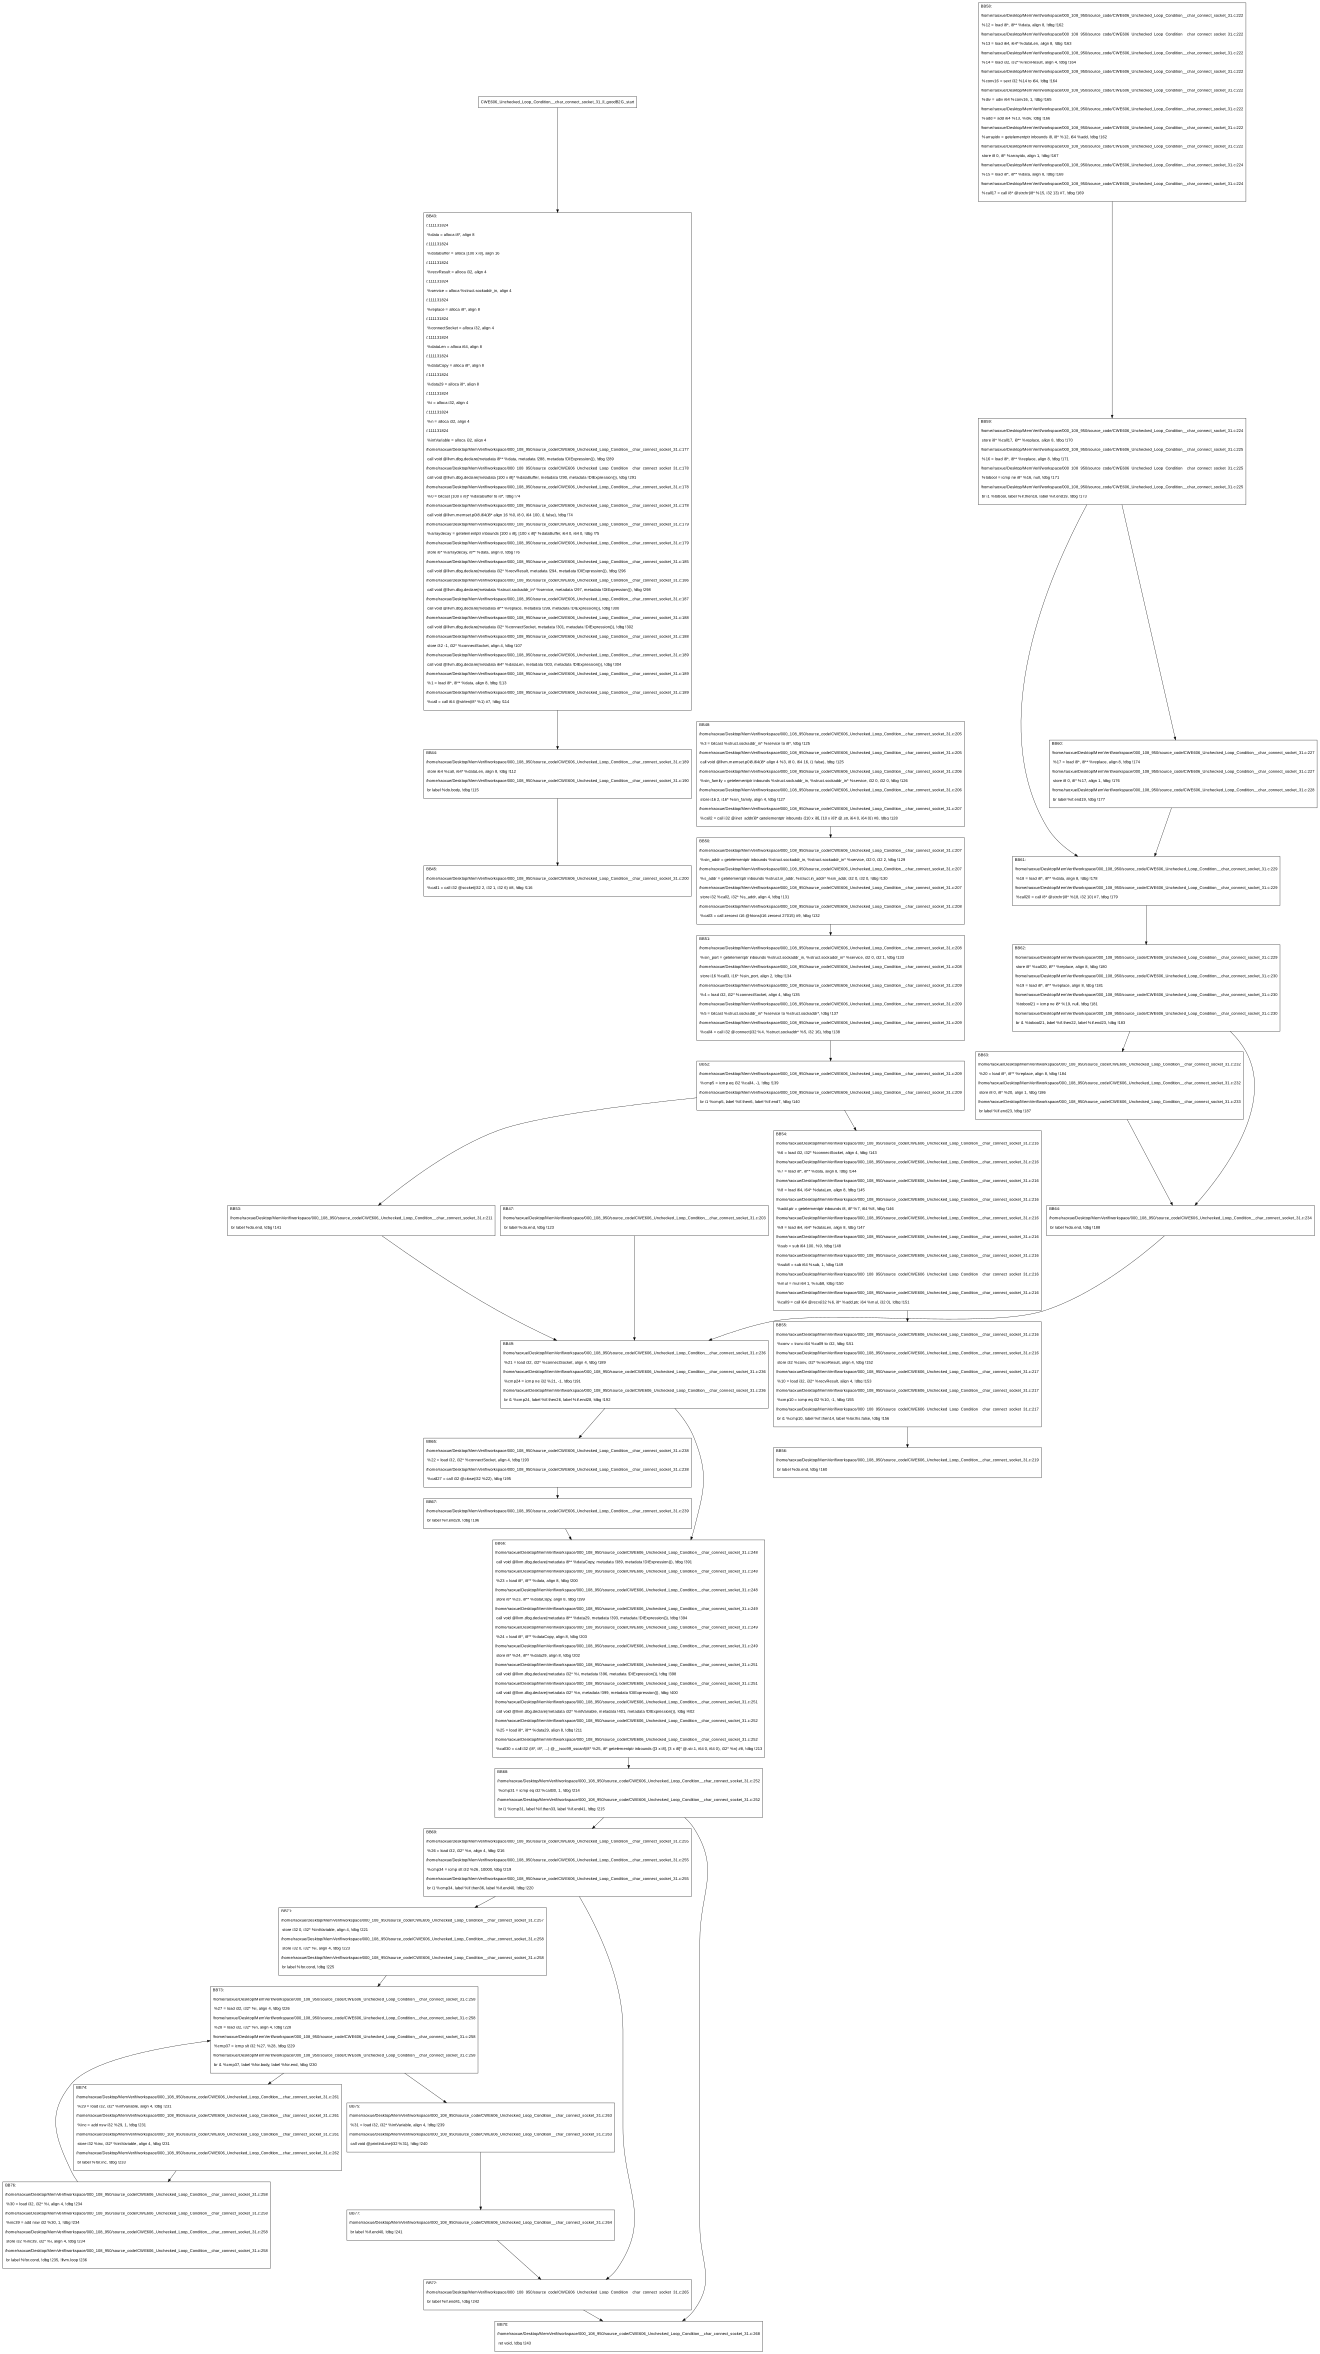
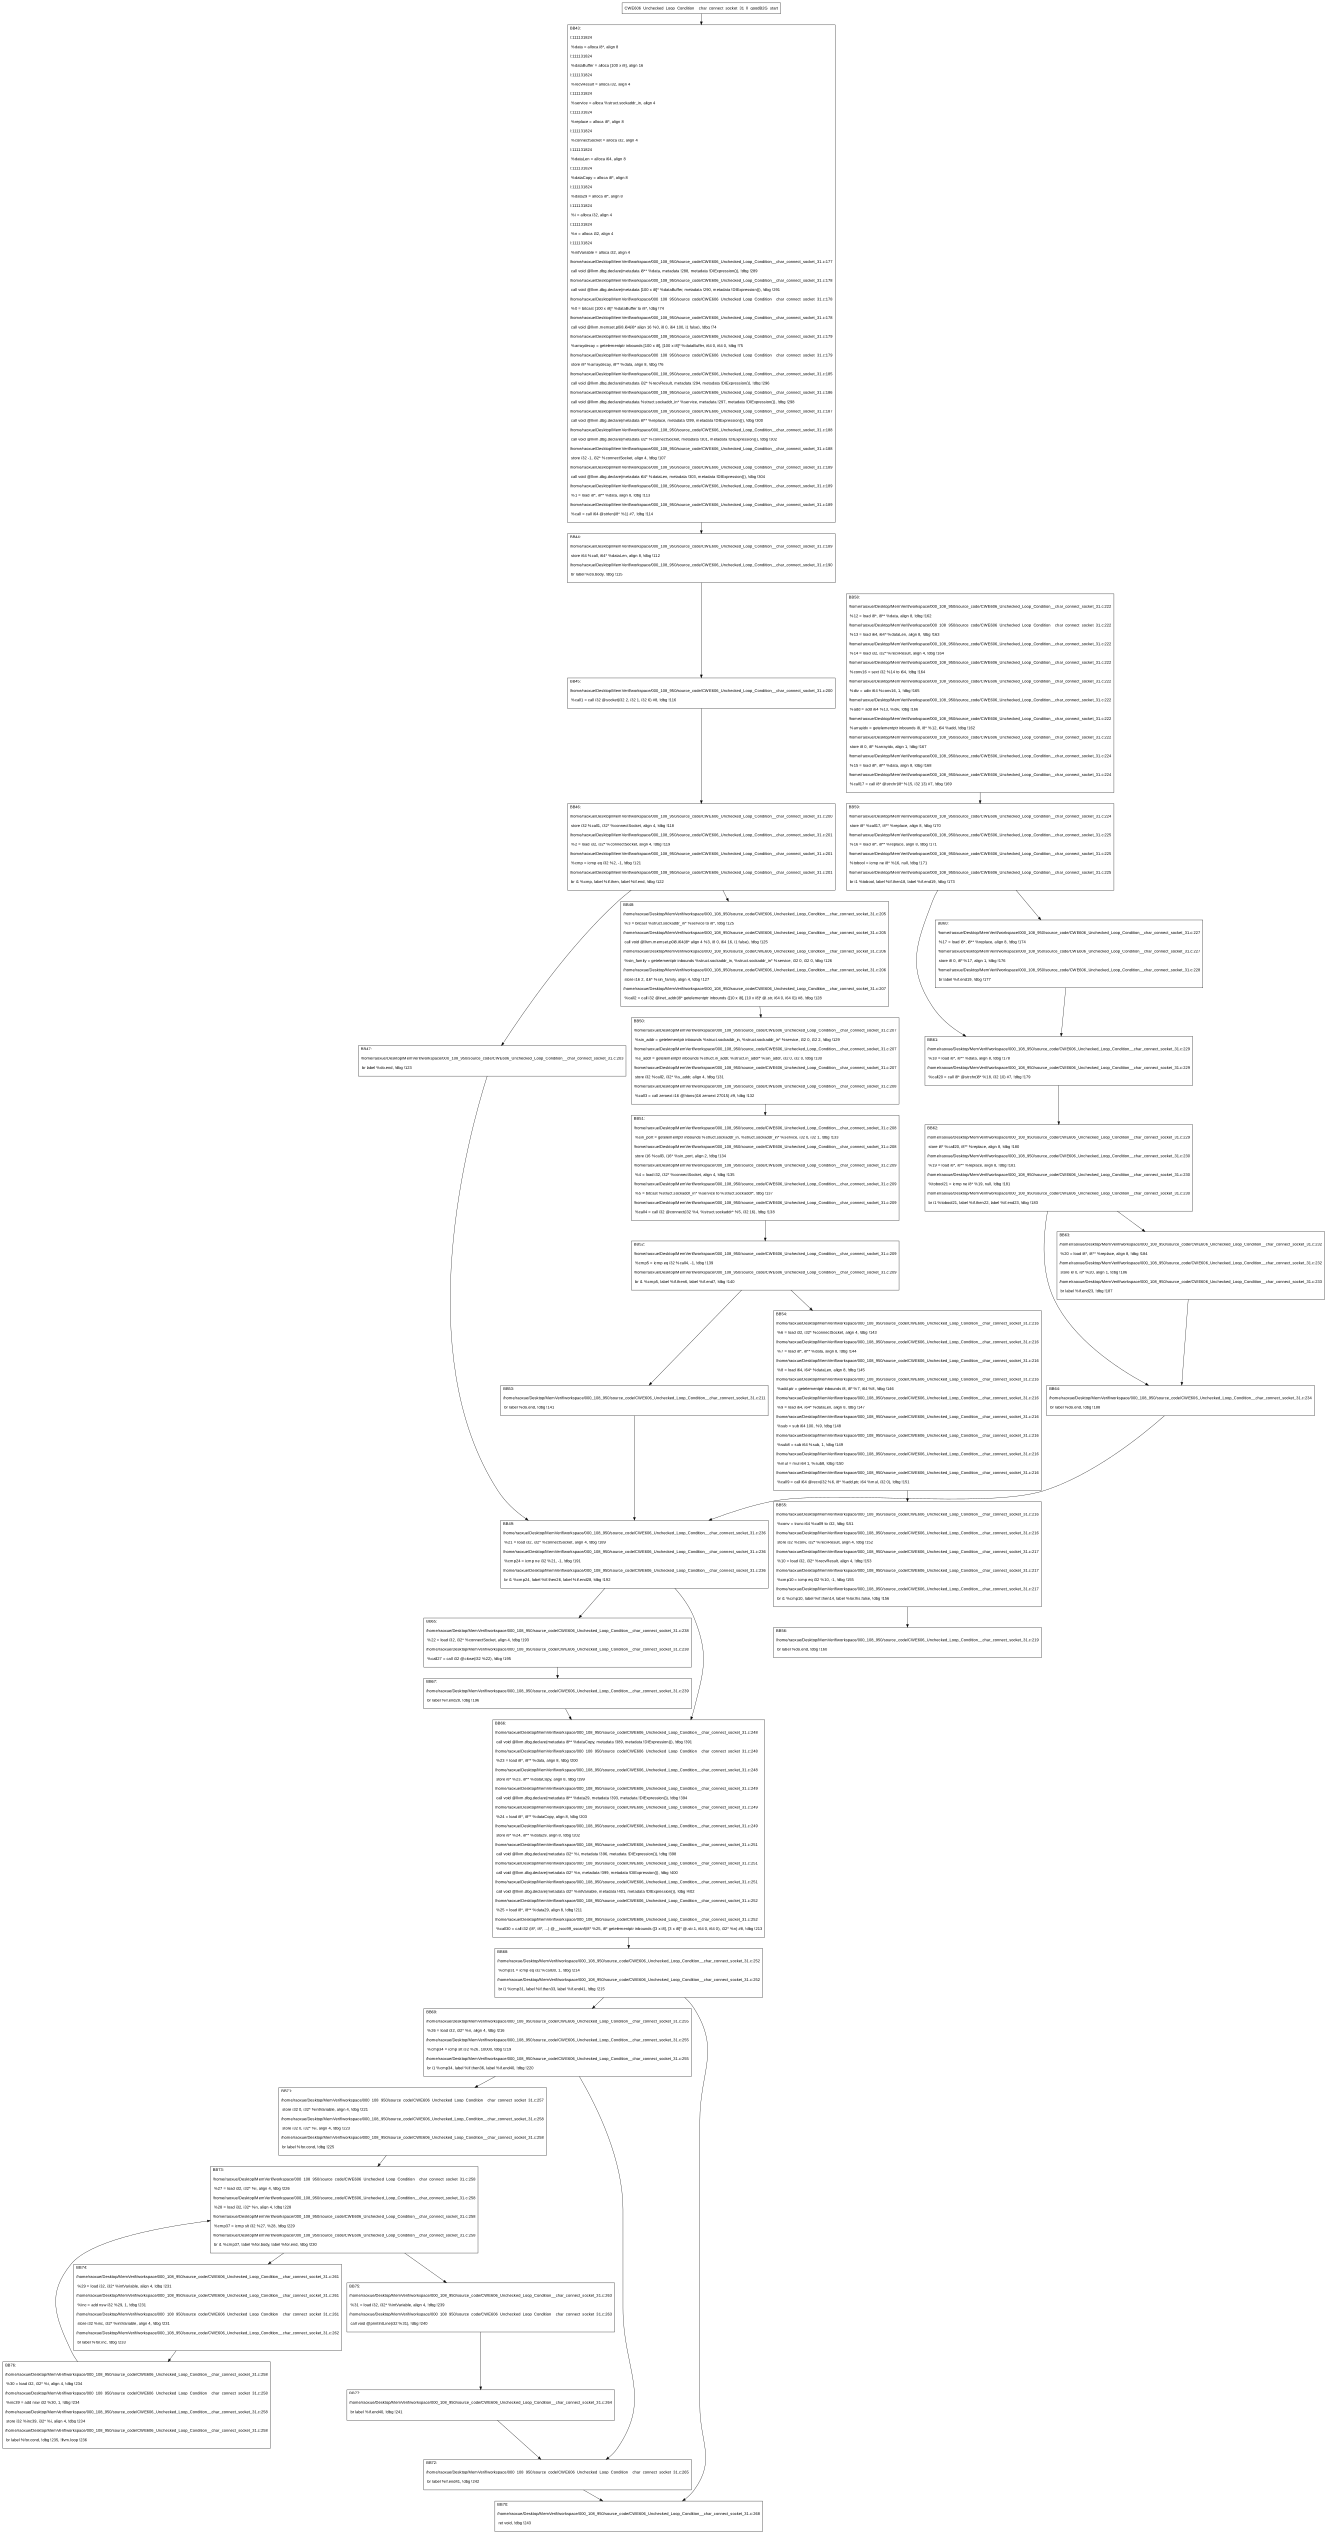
none -> (701, 847)
